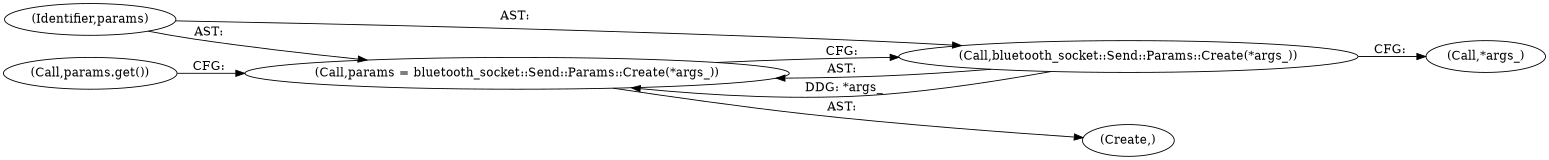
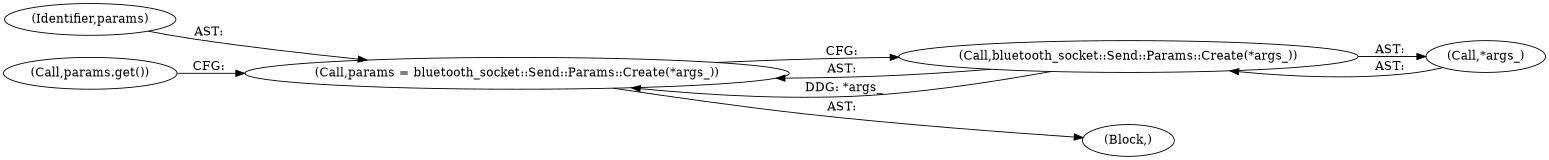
(564, 30) -> (1341, 77)
(1392, 50) -> (1392, 50)
(1128, 140) -> (1128, 140)
